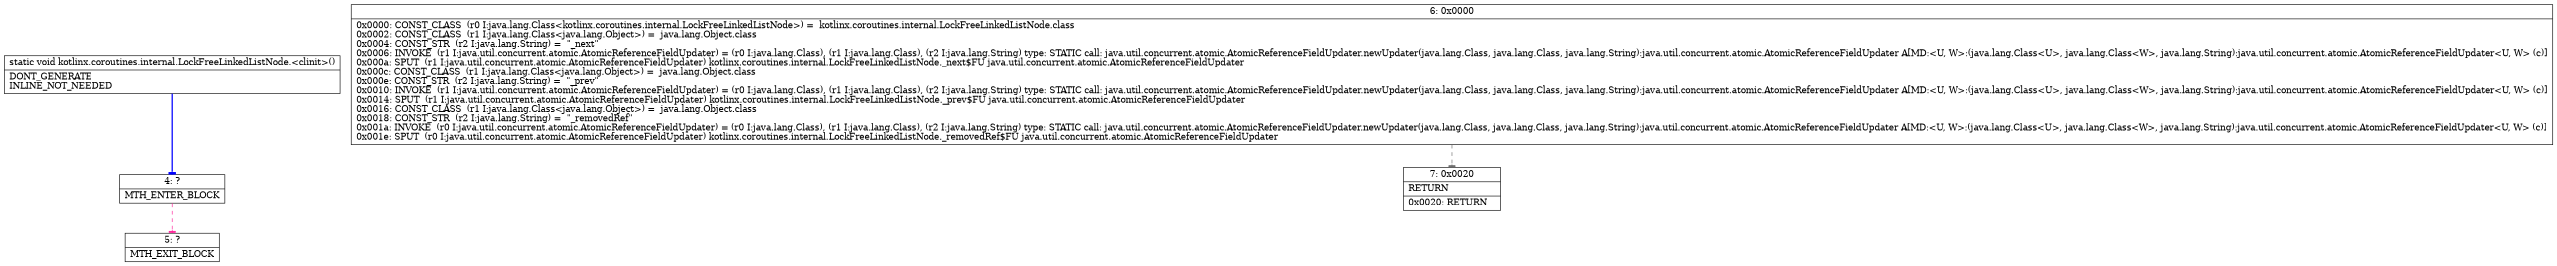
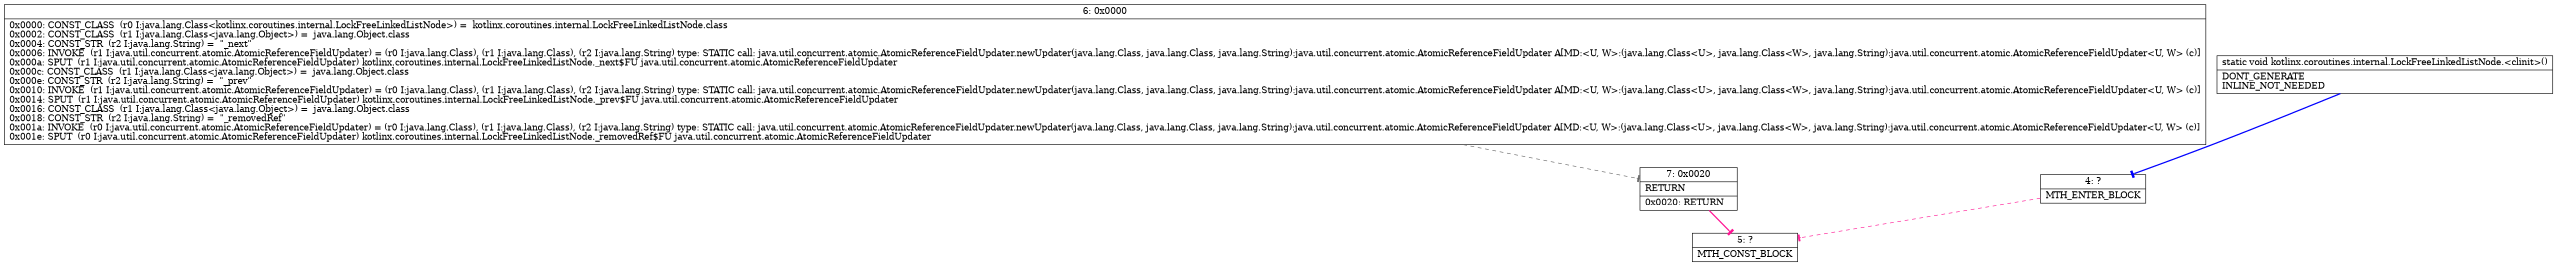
none -> (1719, 221)
(172, 254) -> (1745, 254)
